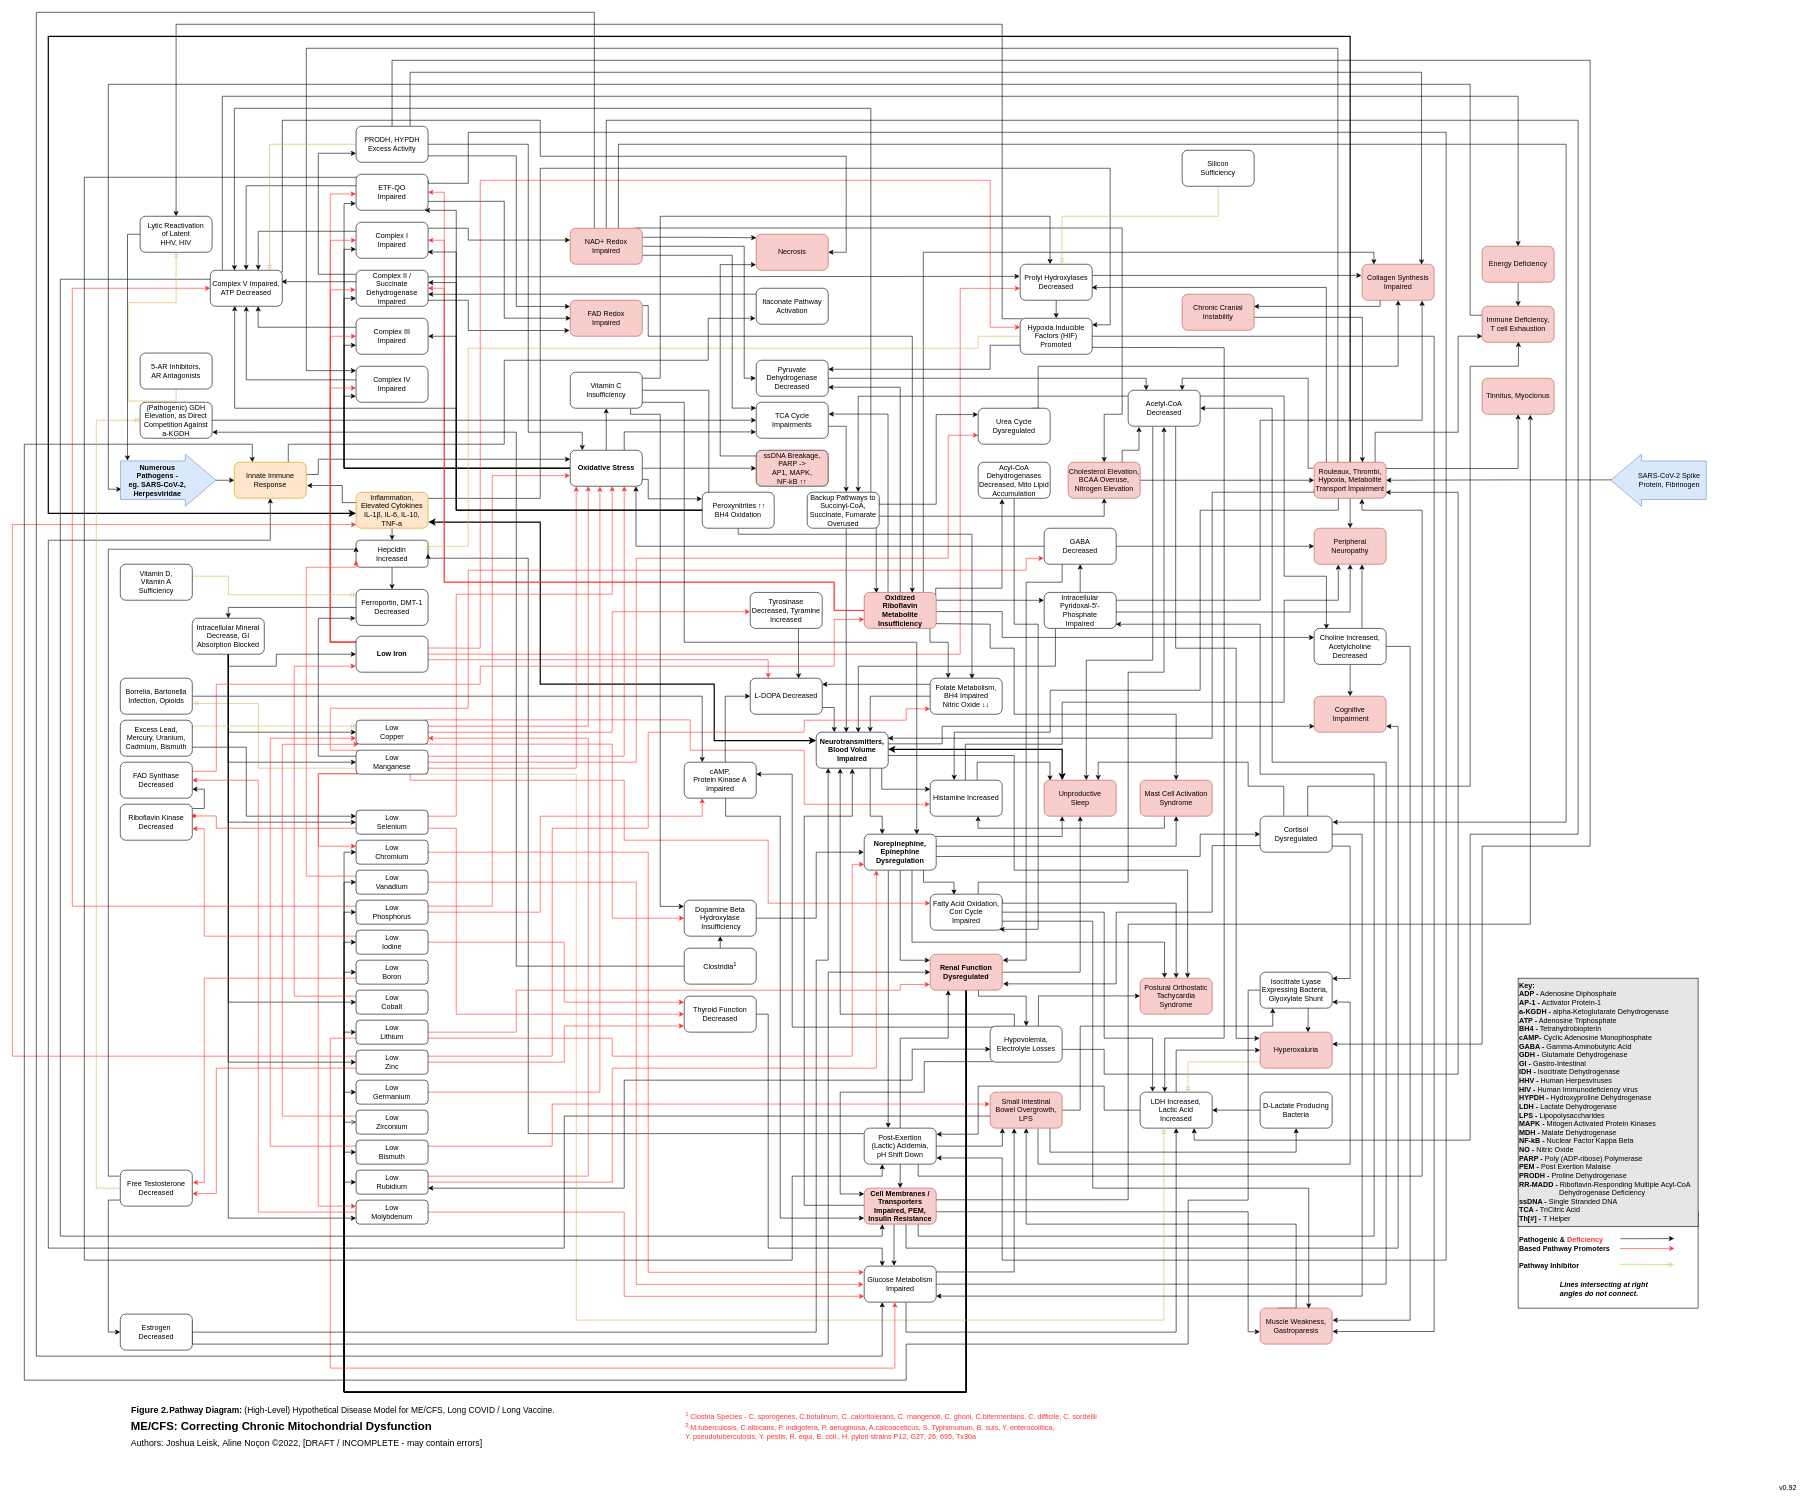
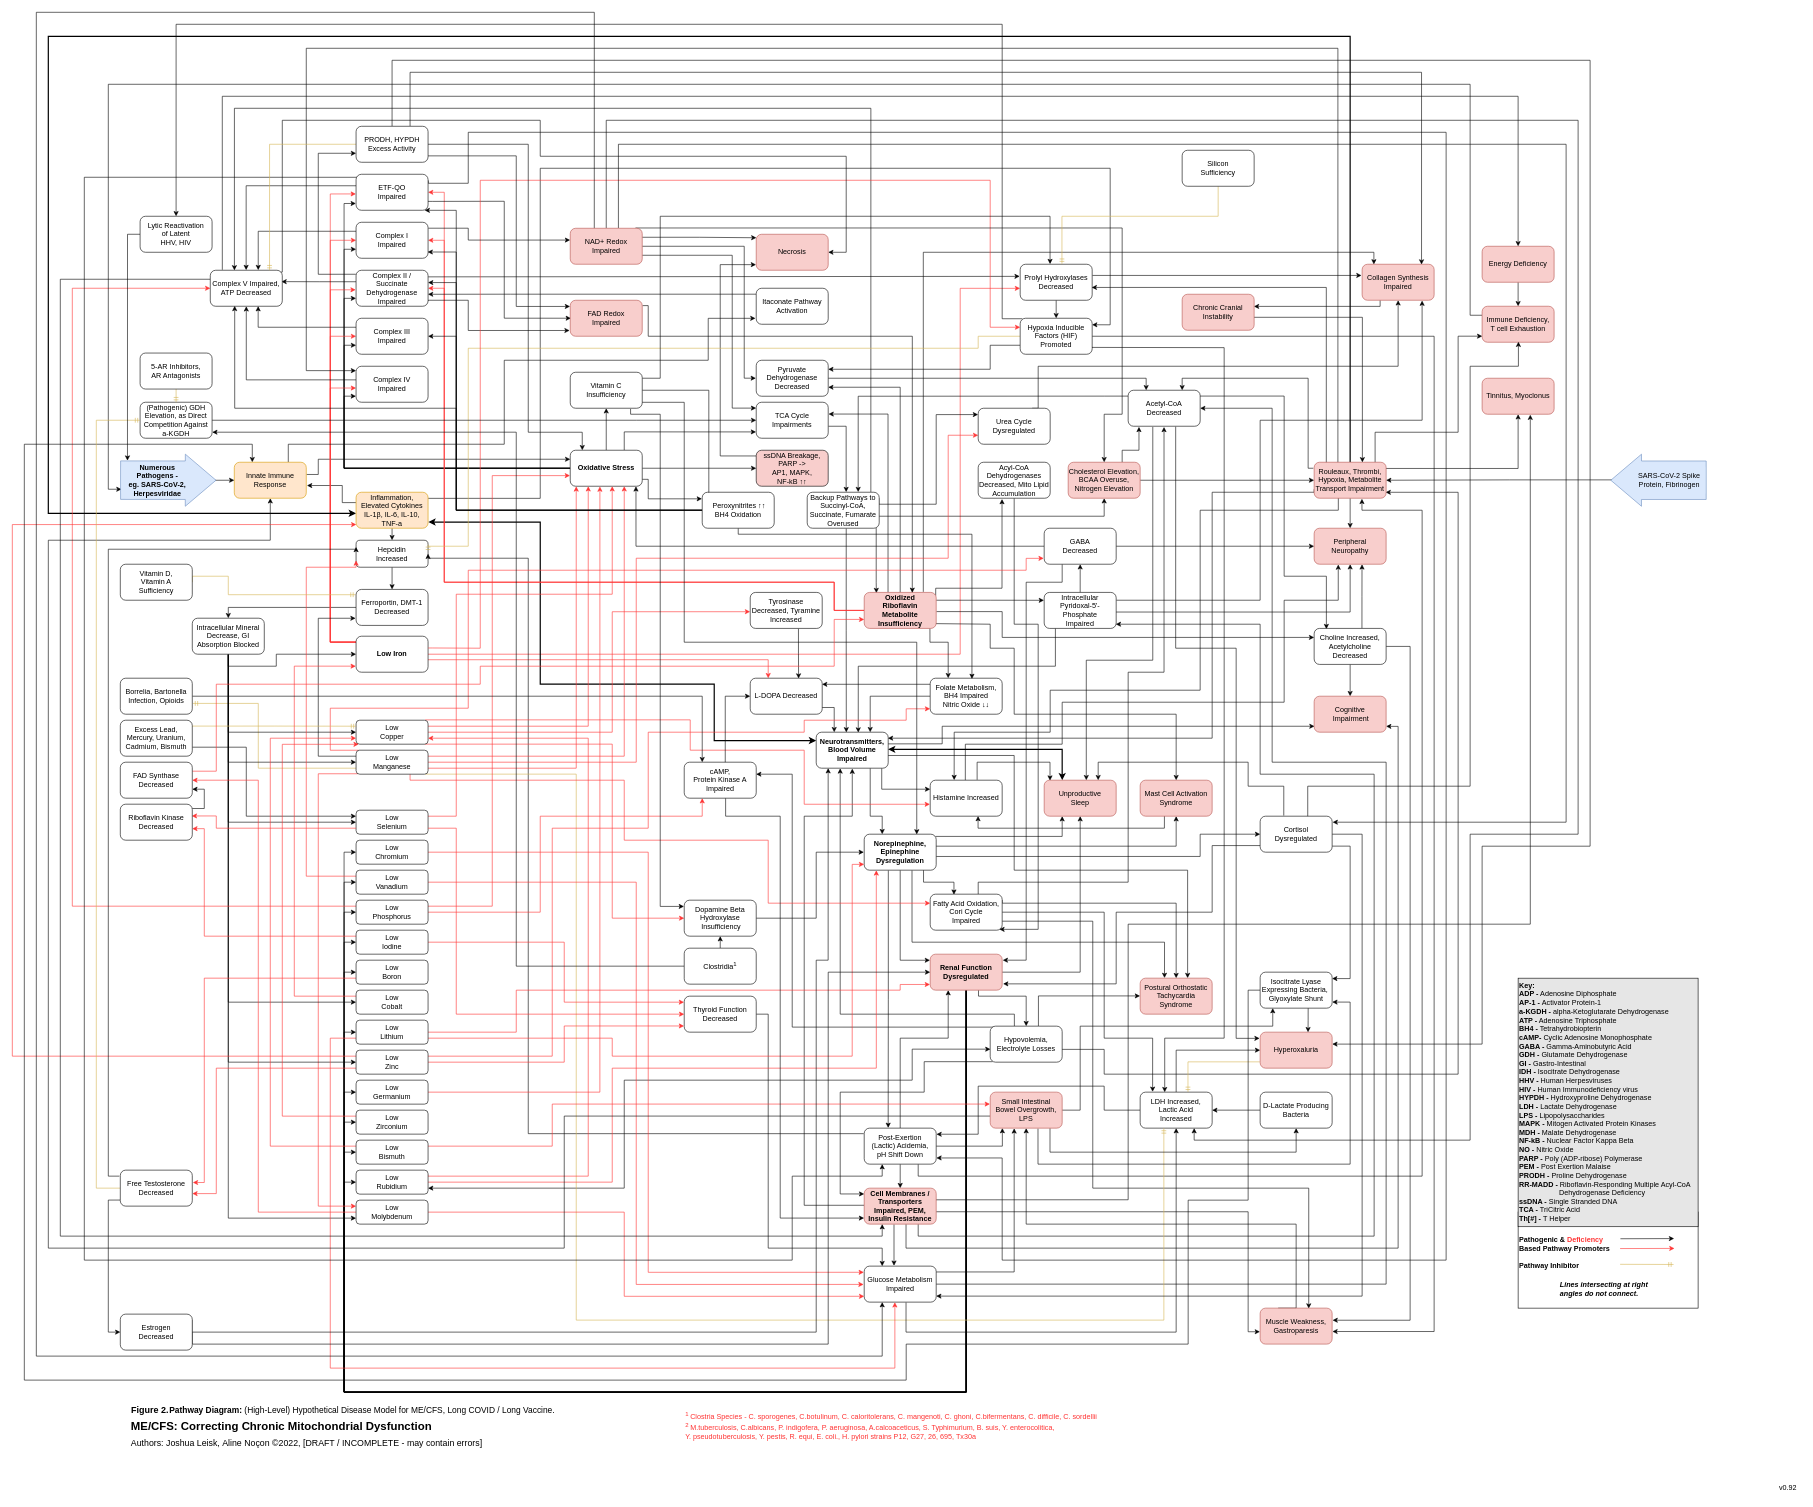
(176, 302) -> (176, 398)
(197, 816) -> (197, 816)
(350, 846) -> none
(352, 1122) -> (350, 1122)
